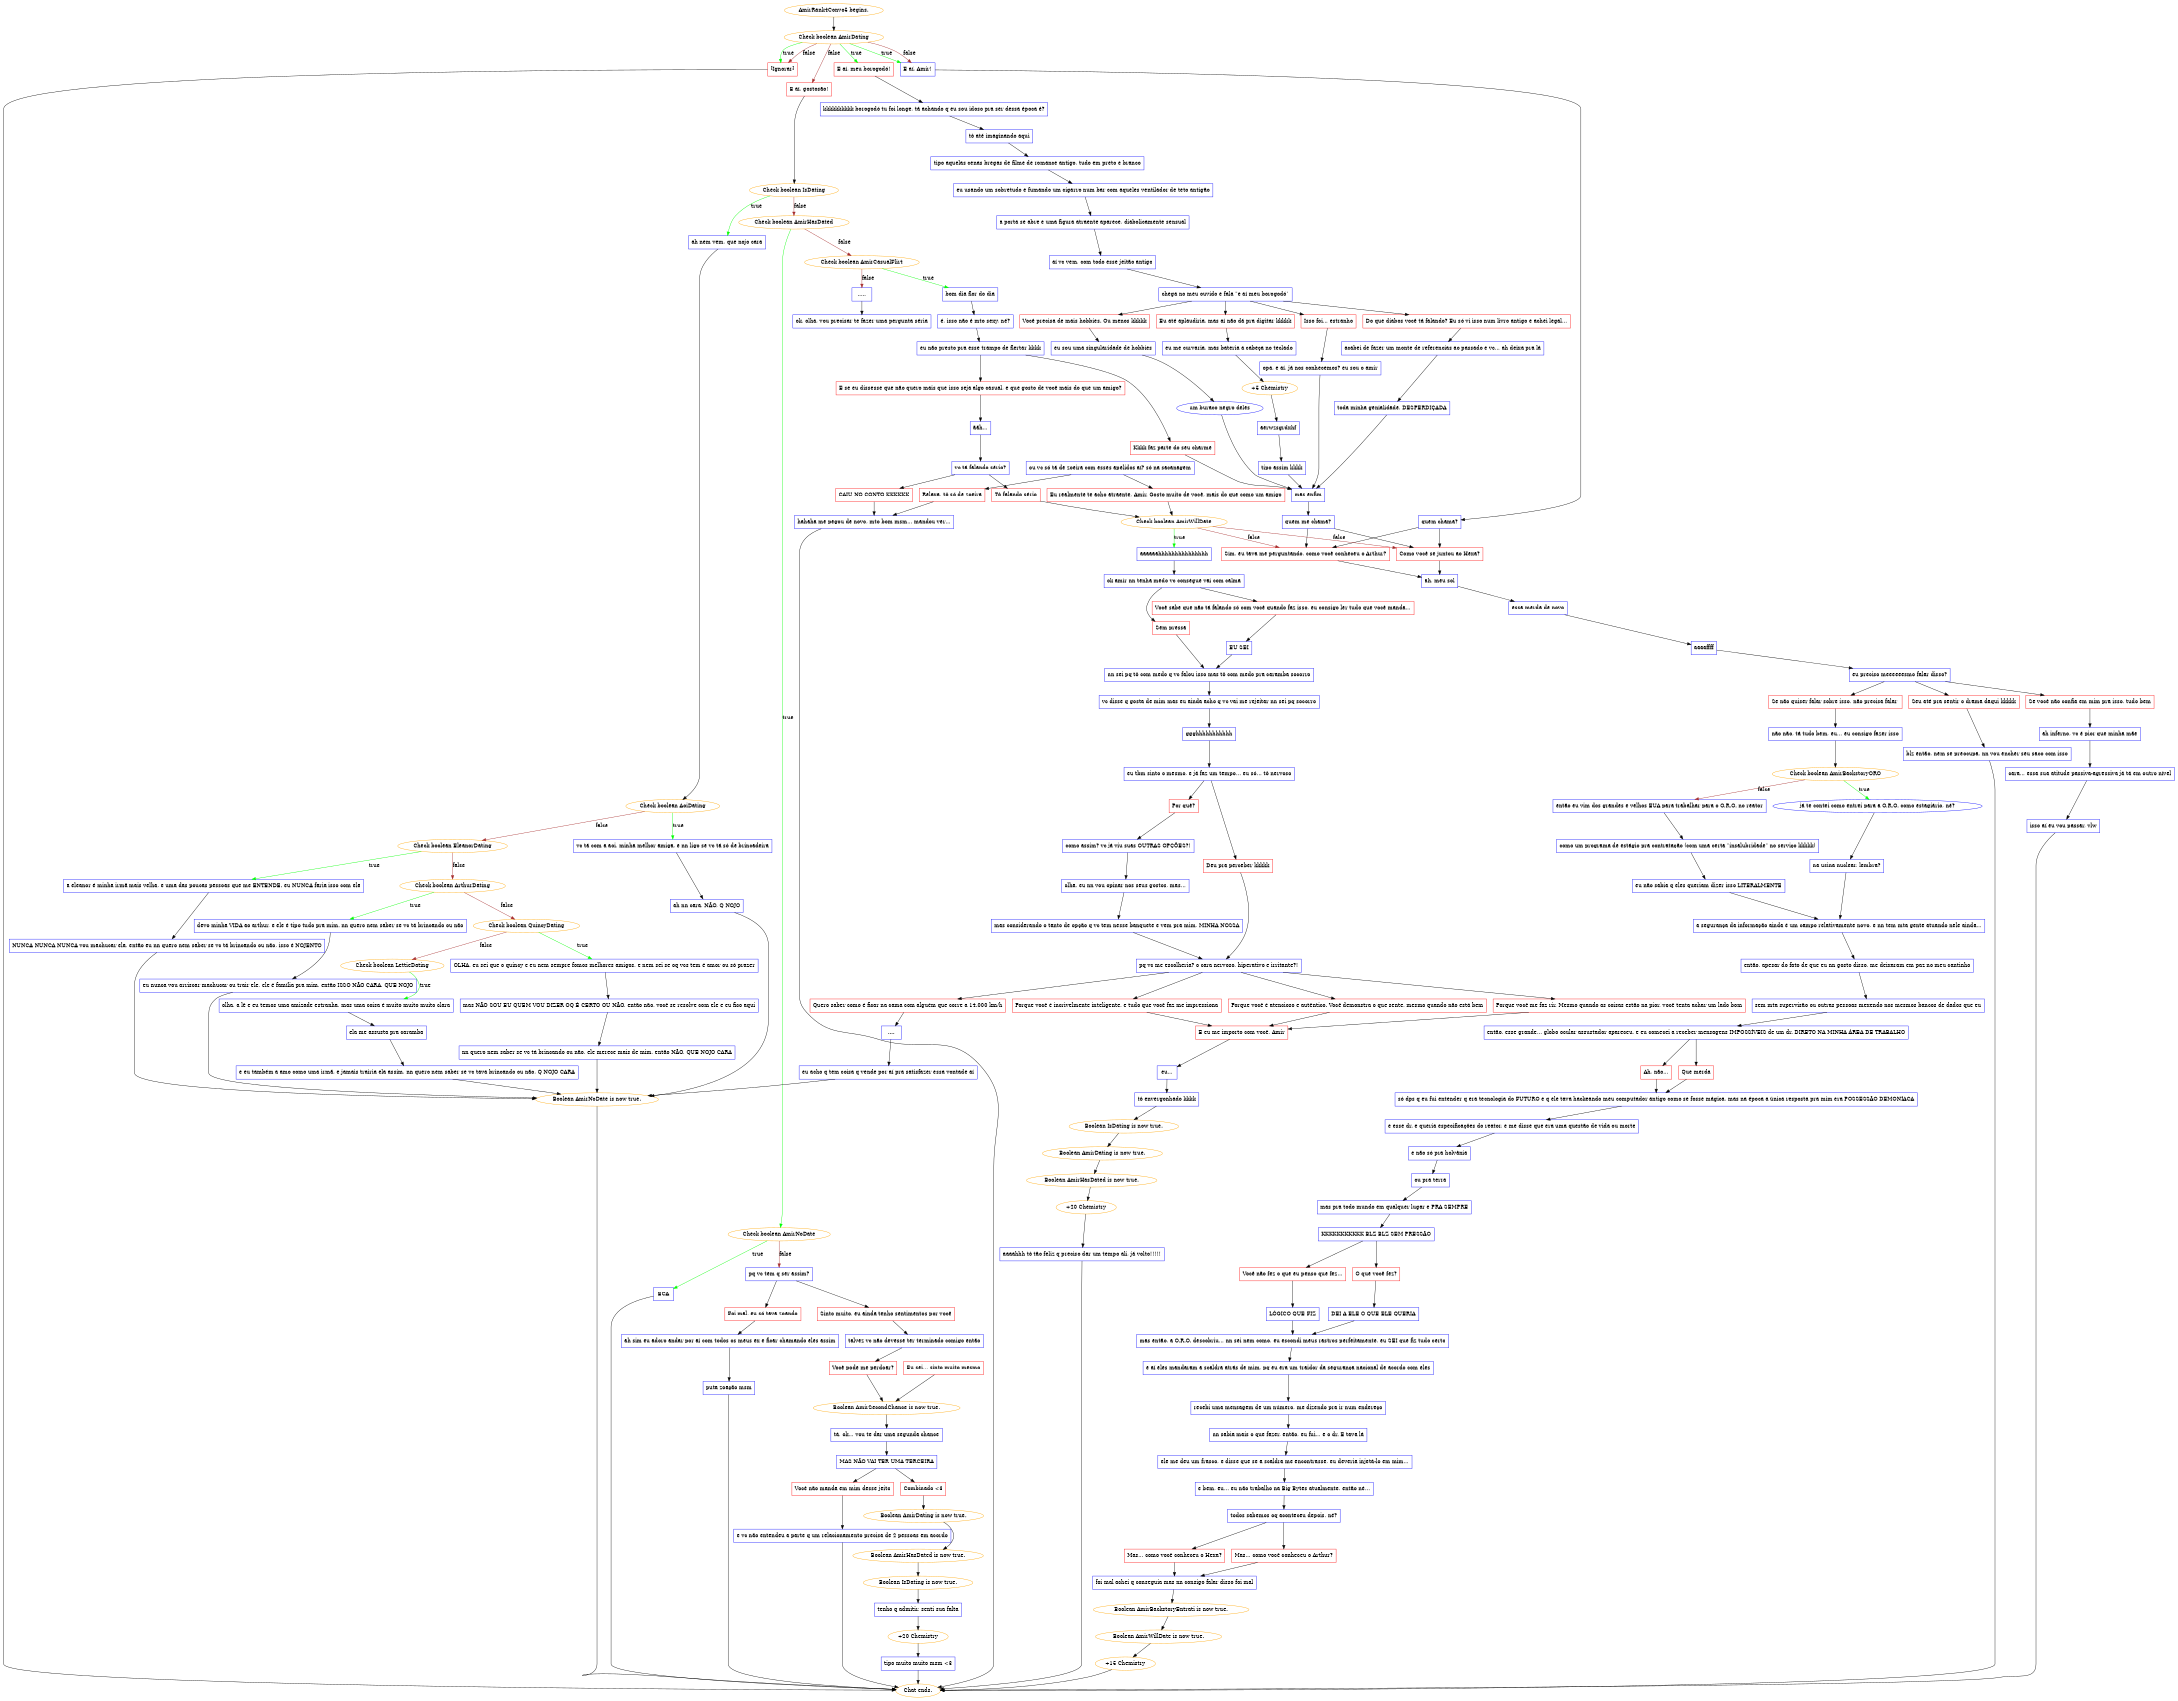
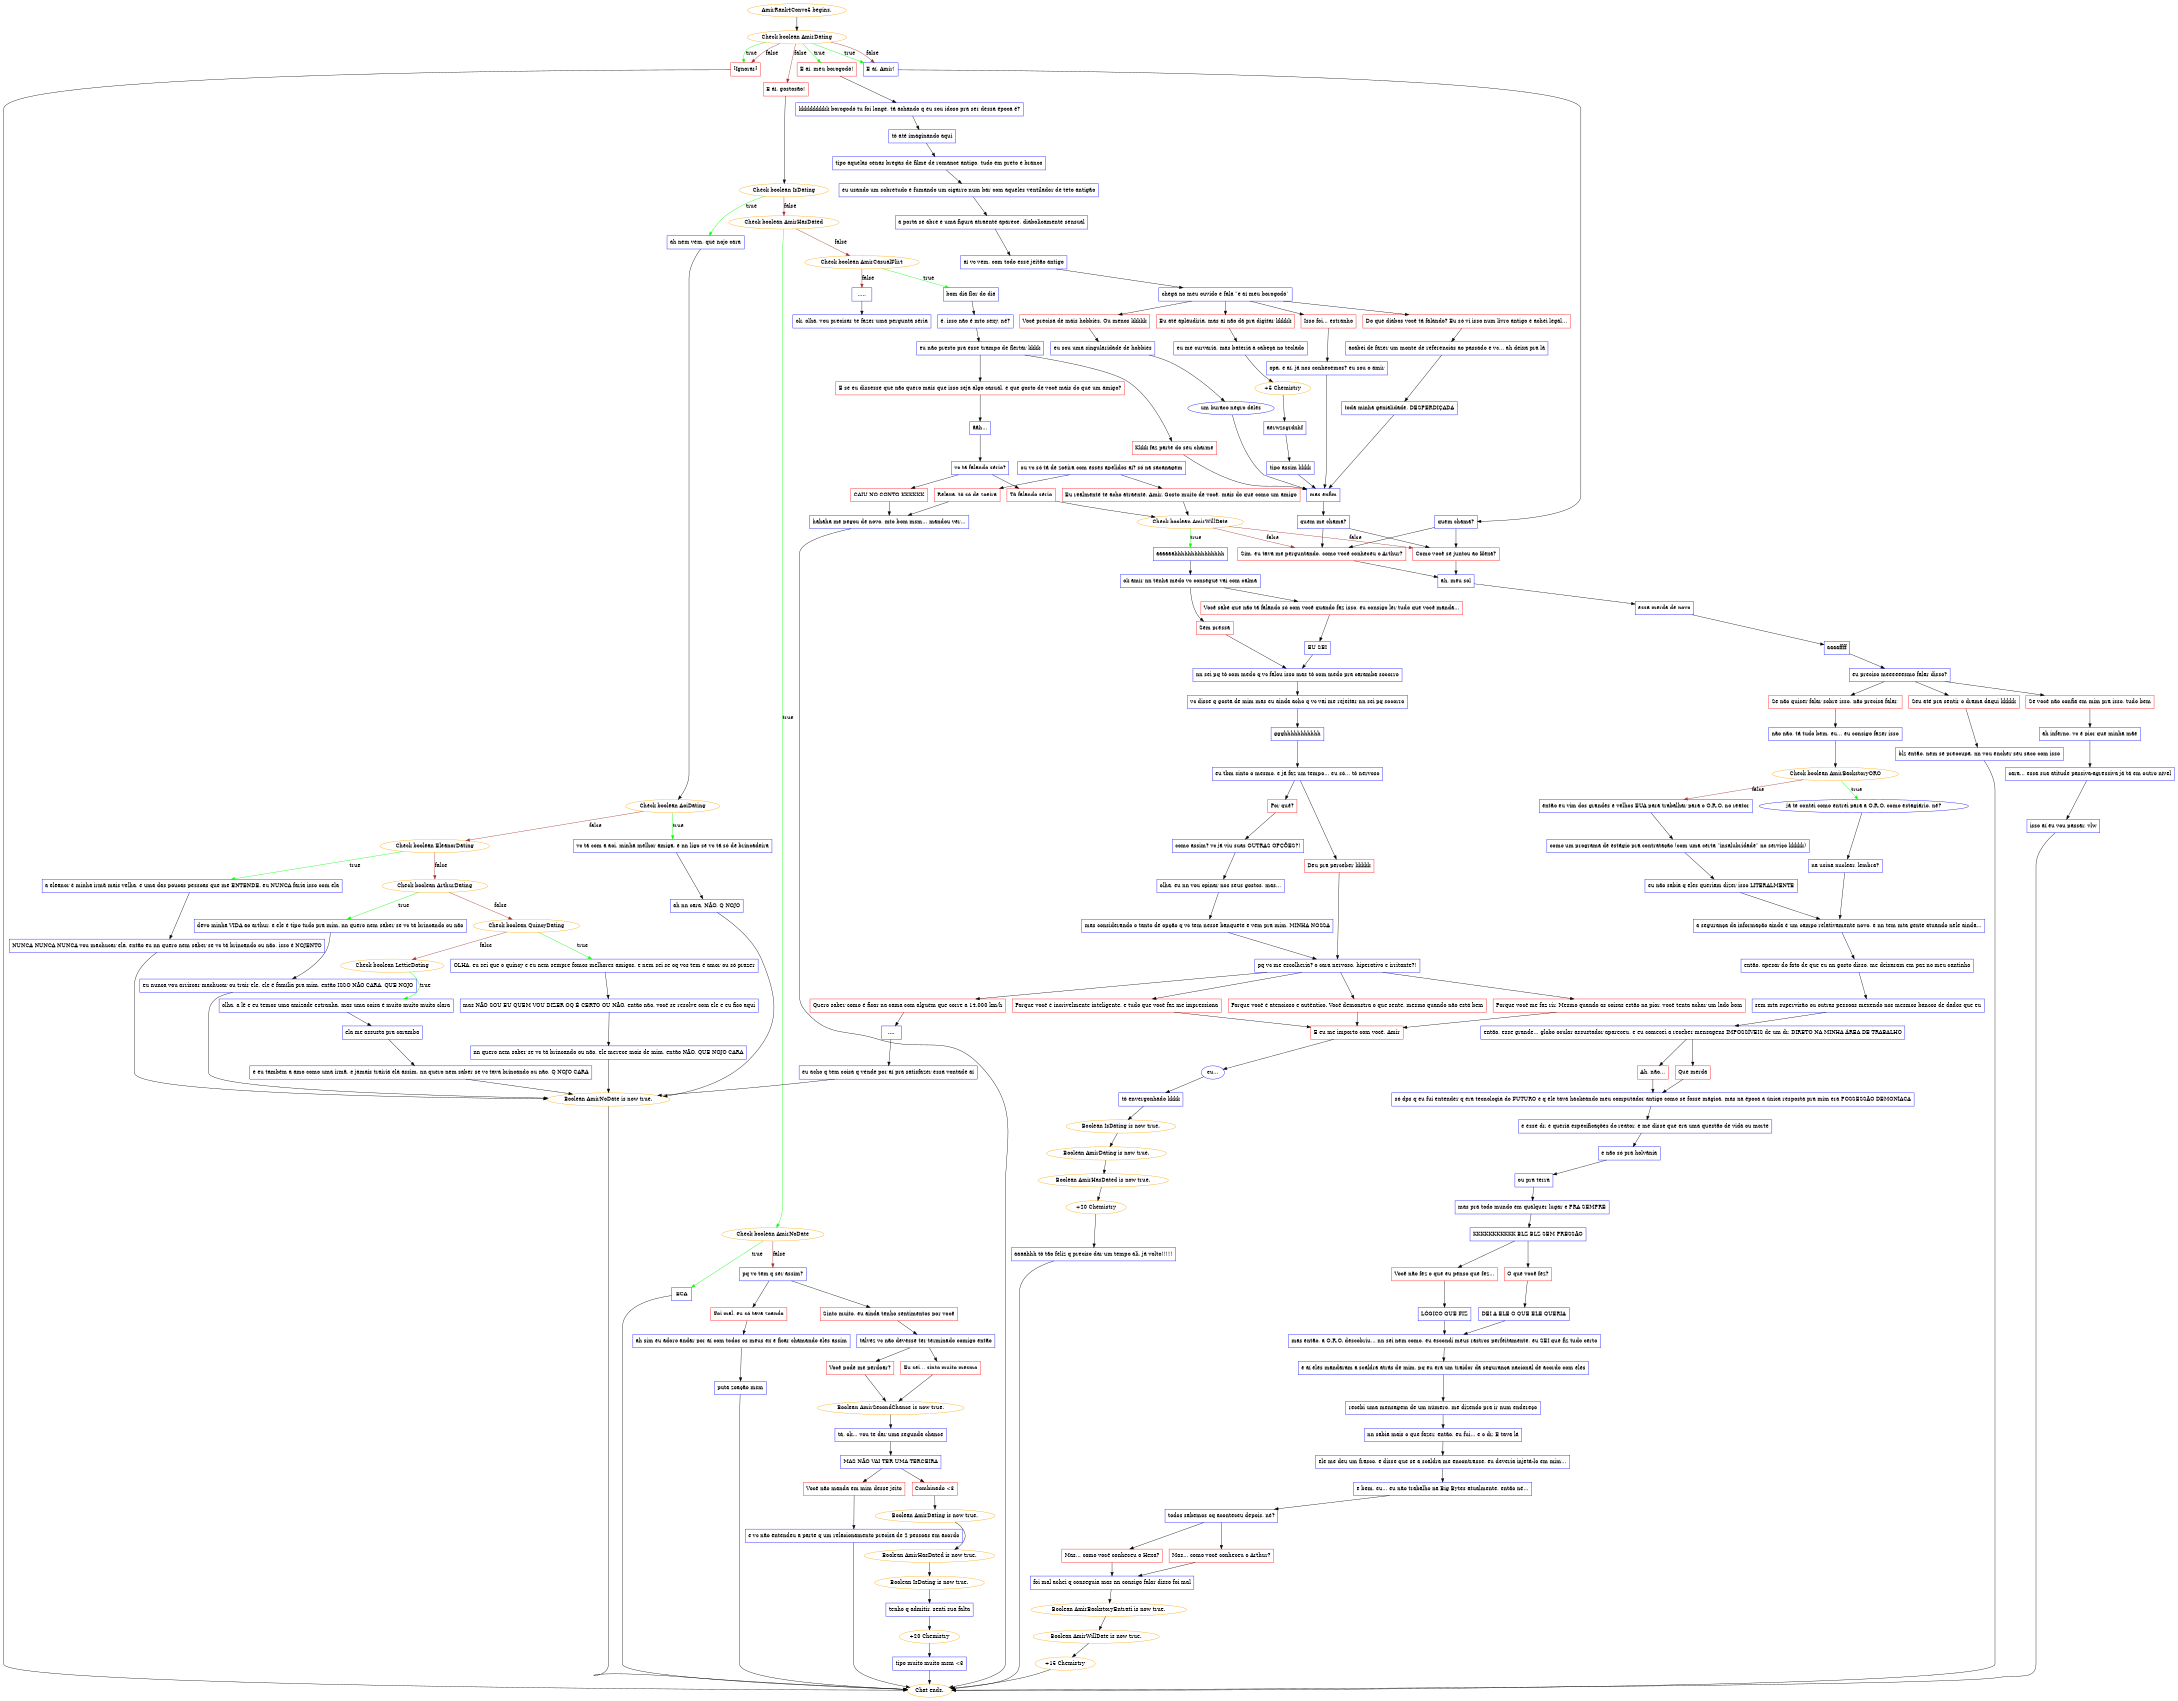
(1167, 1072) -> (1213, 1072)
none -> (932, 1353)
